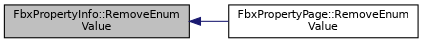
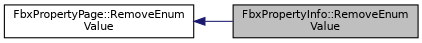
(215, 21) -> (219, 21)
